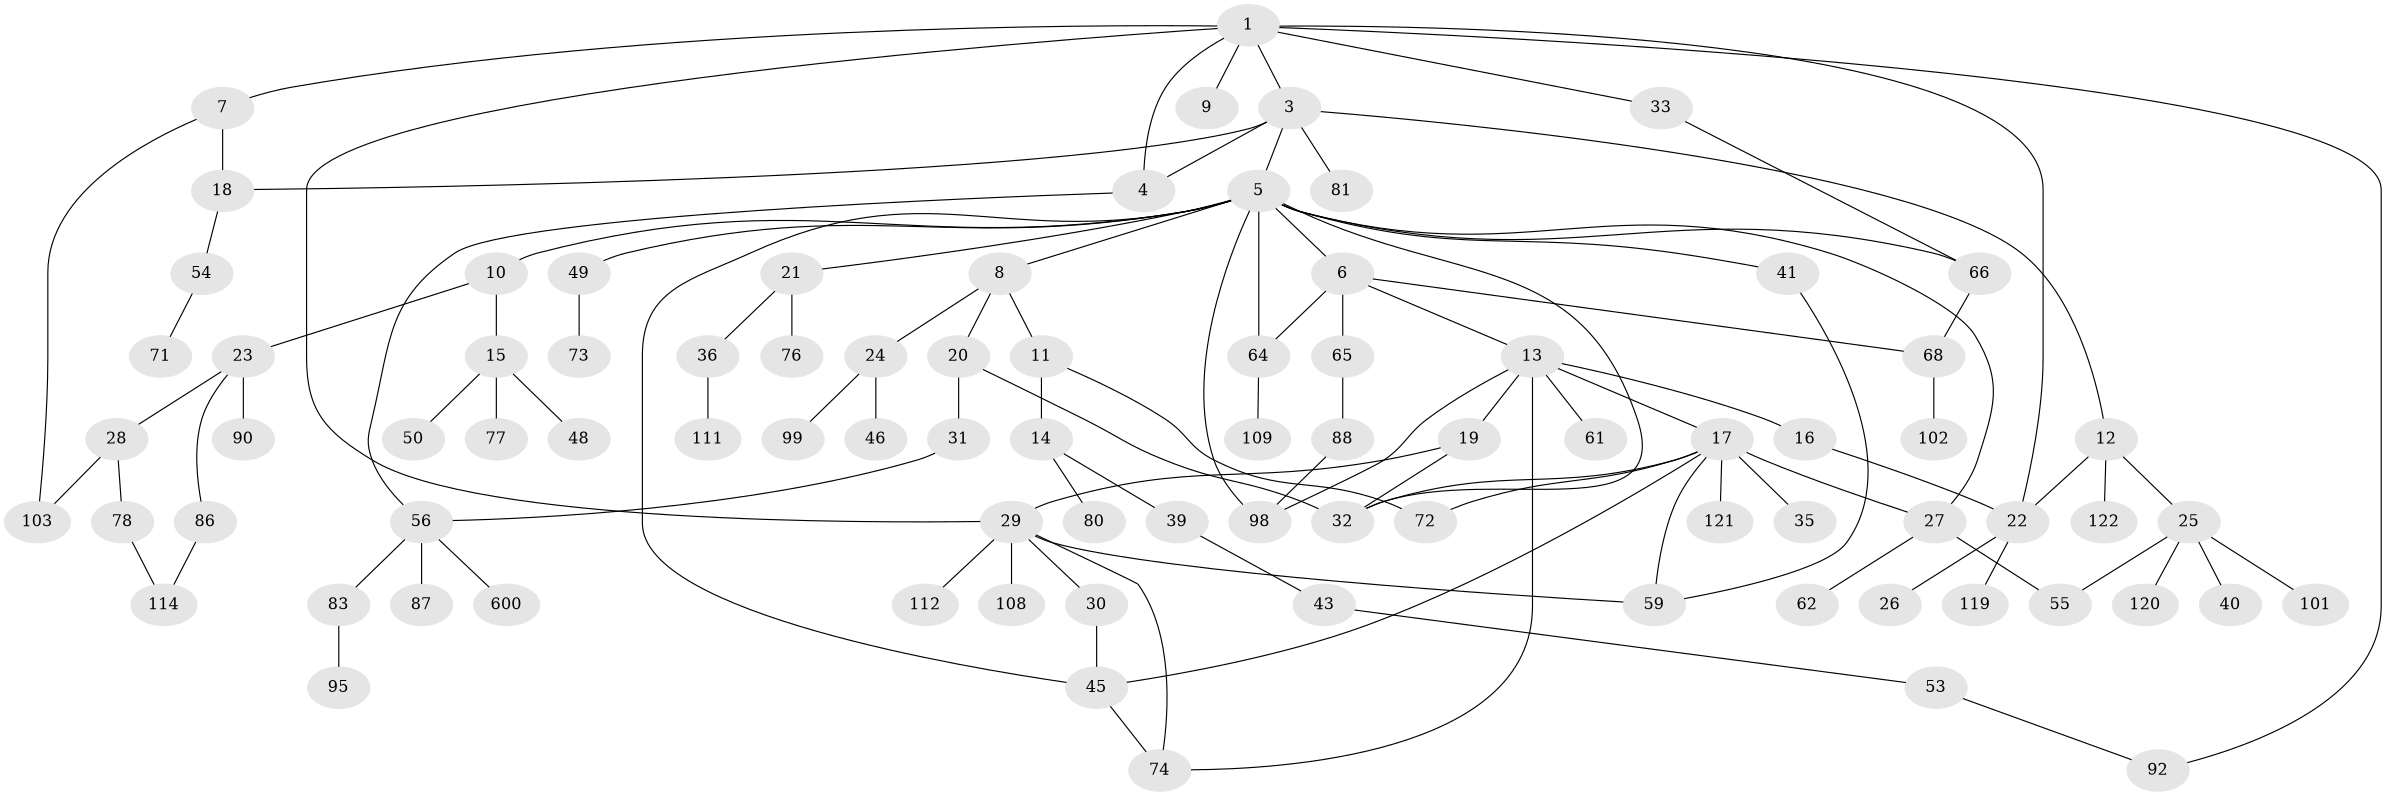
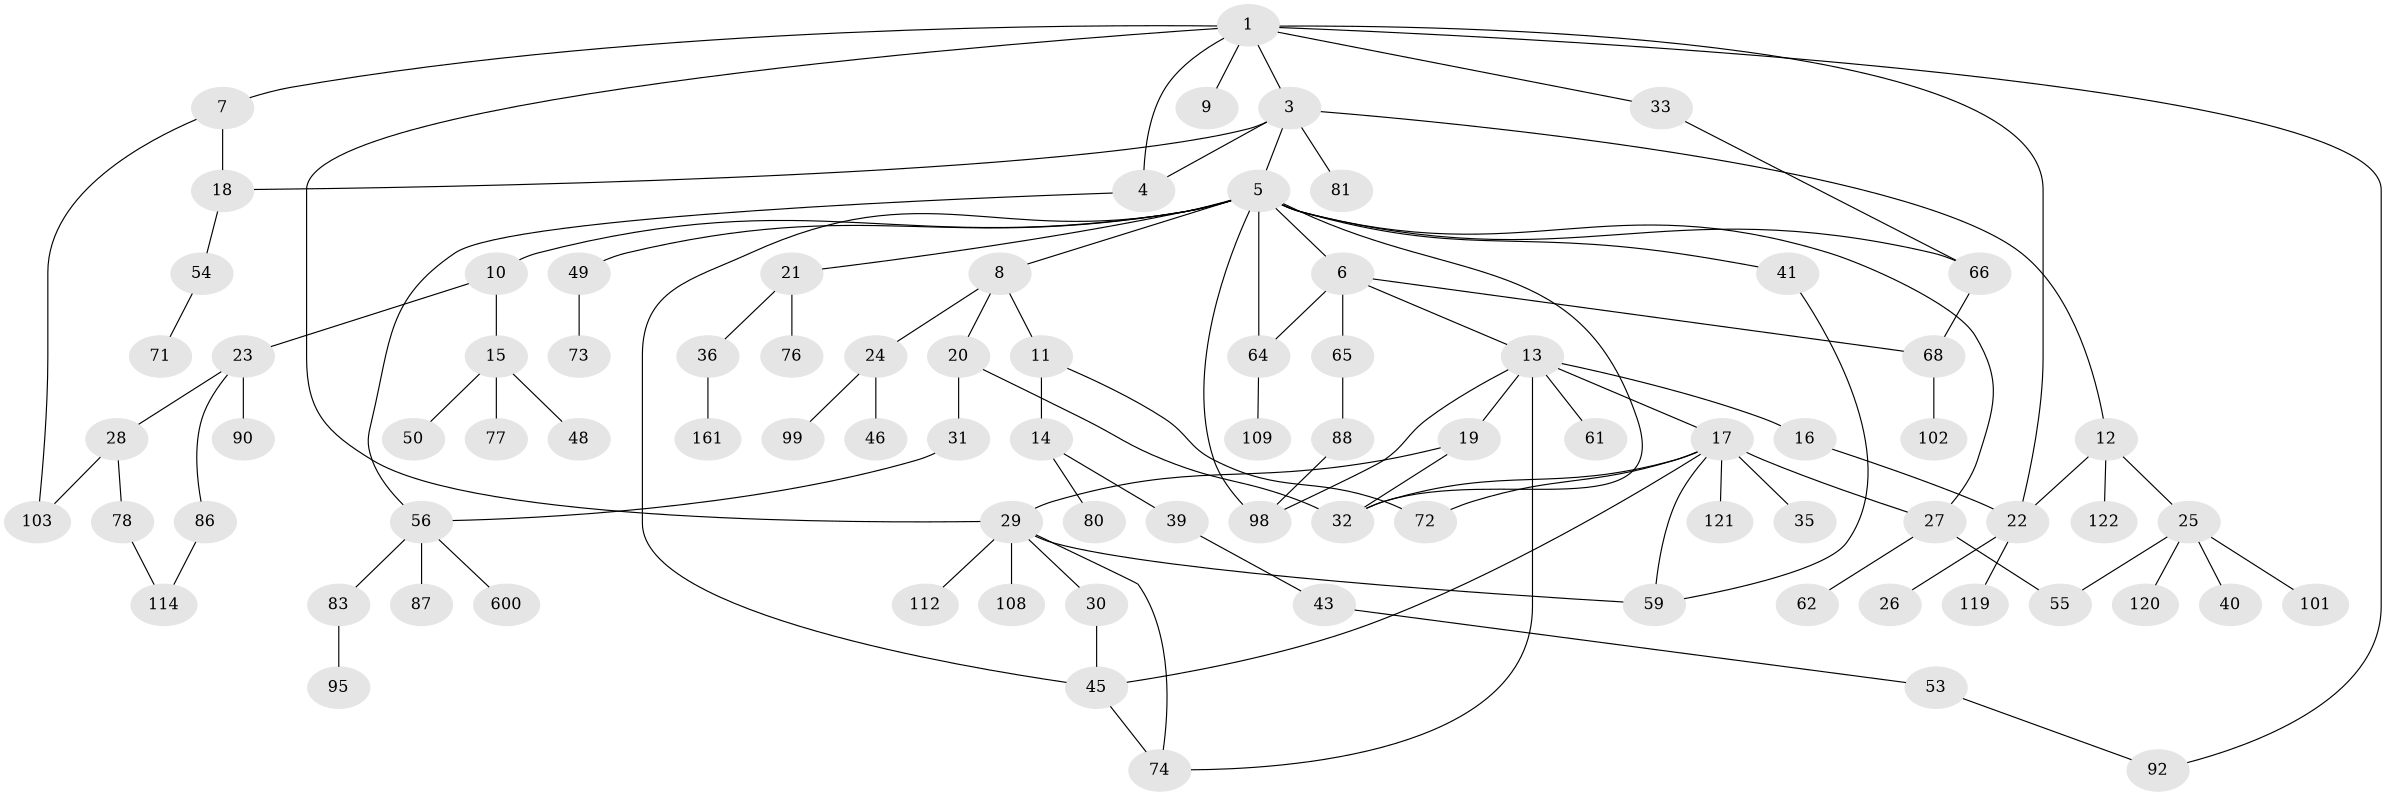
(708, 439) -> (708, 439)
